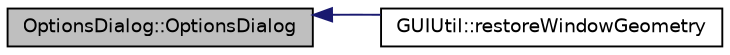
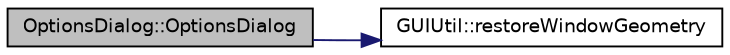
(356, 15) -> (337, 40)
